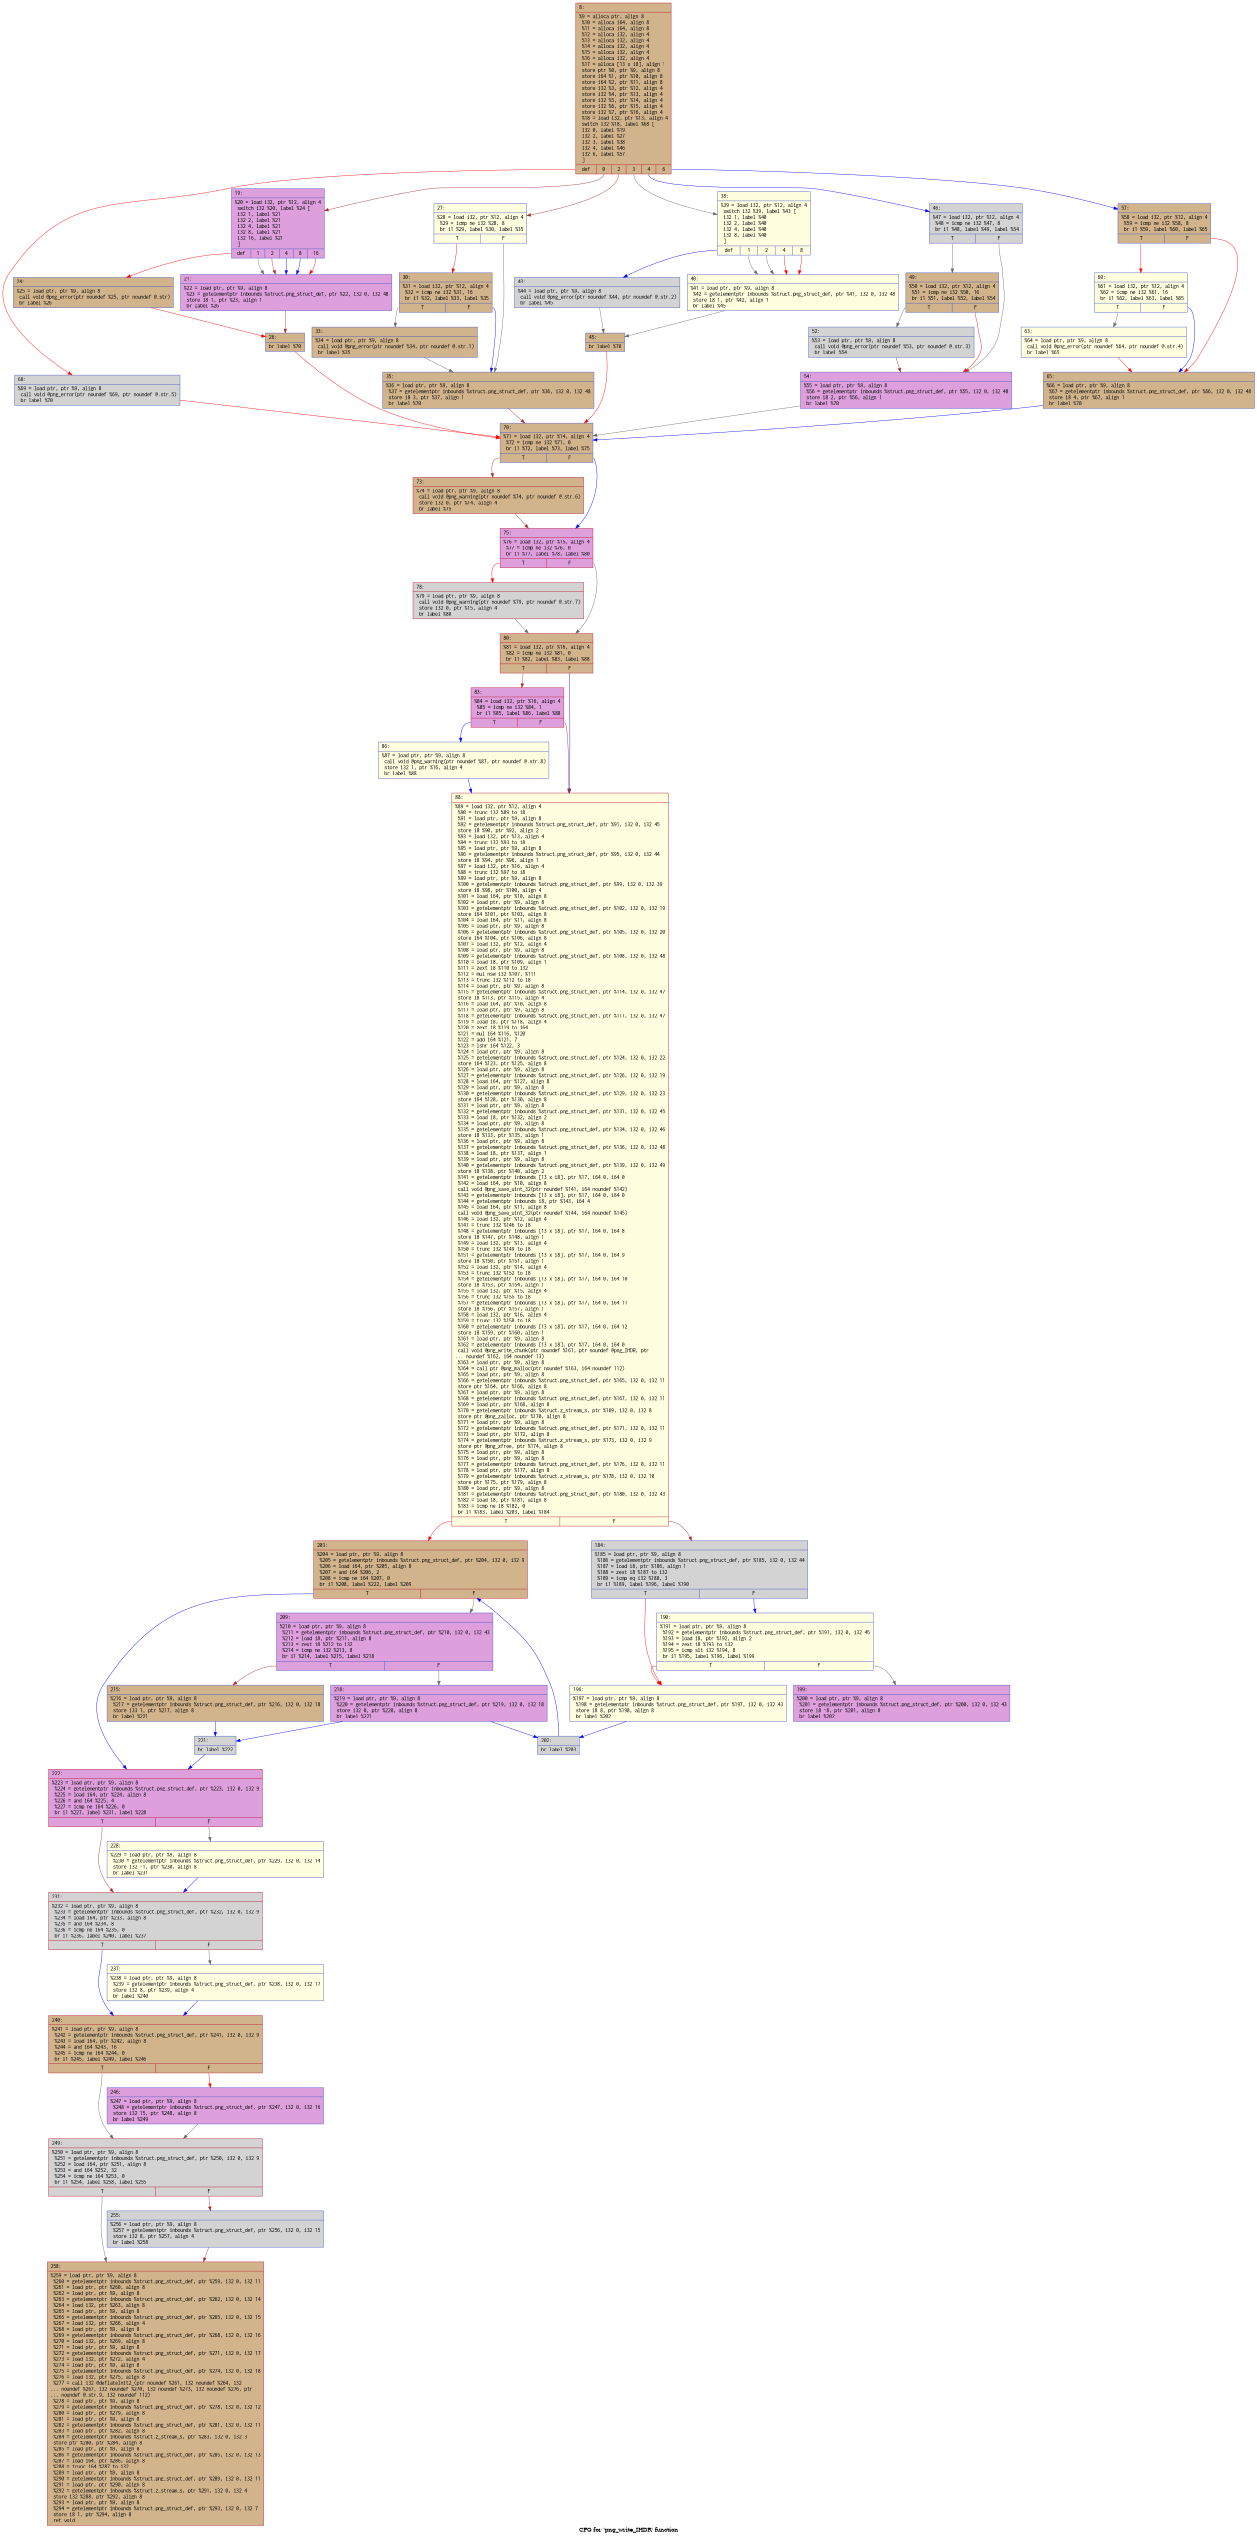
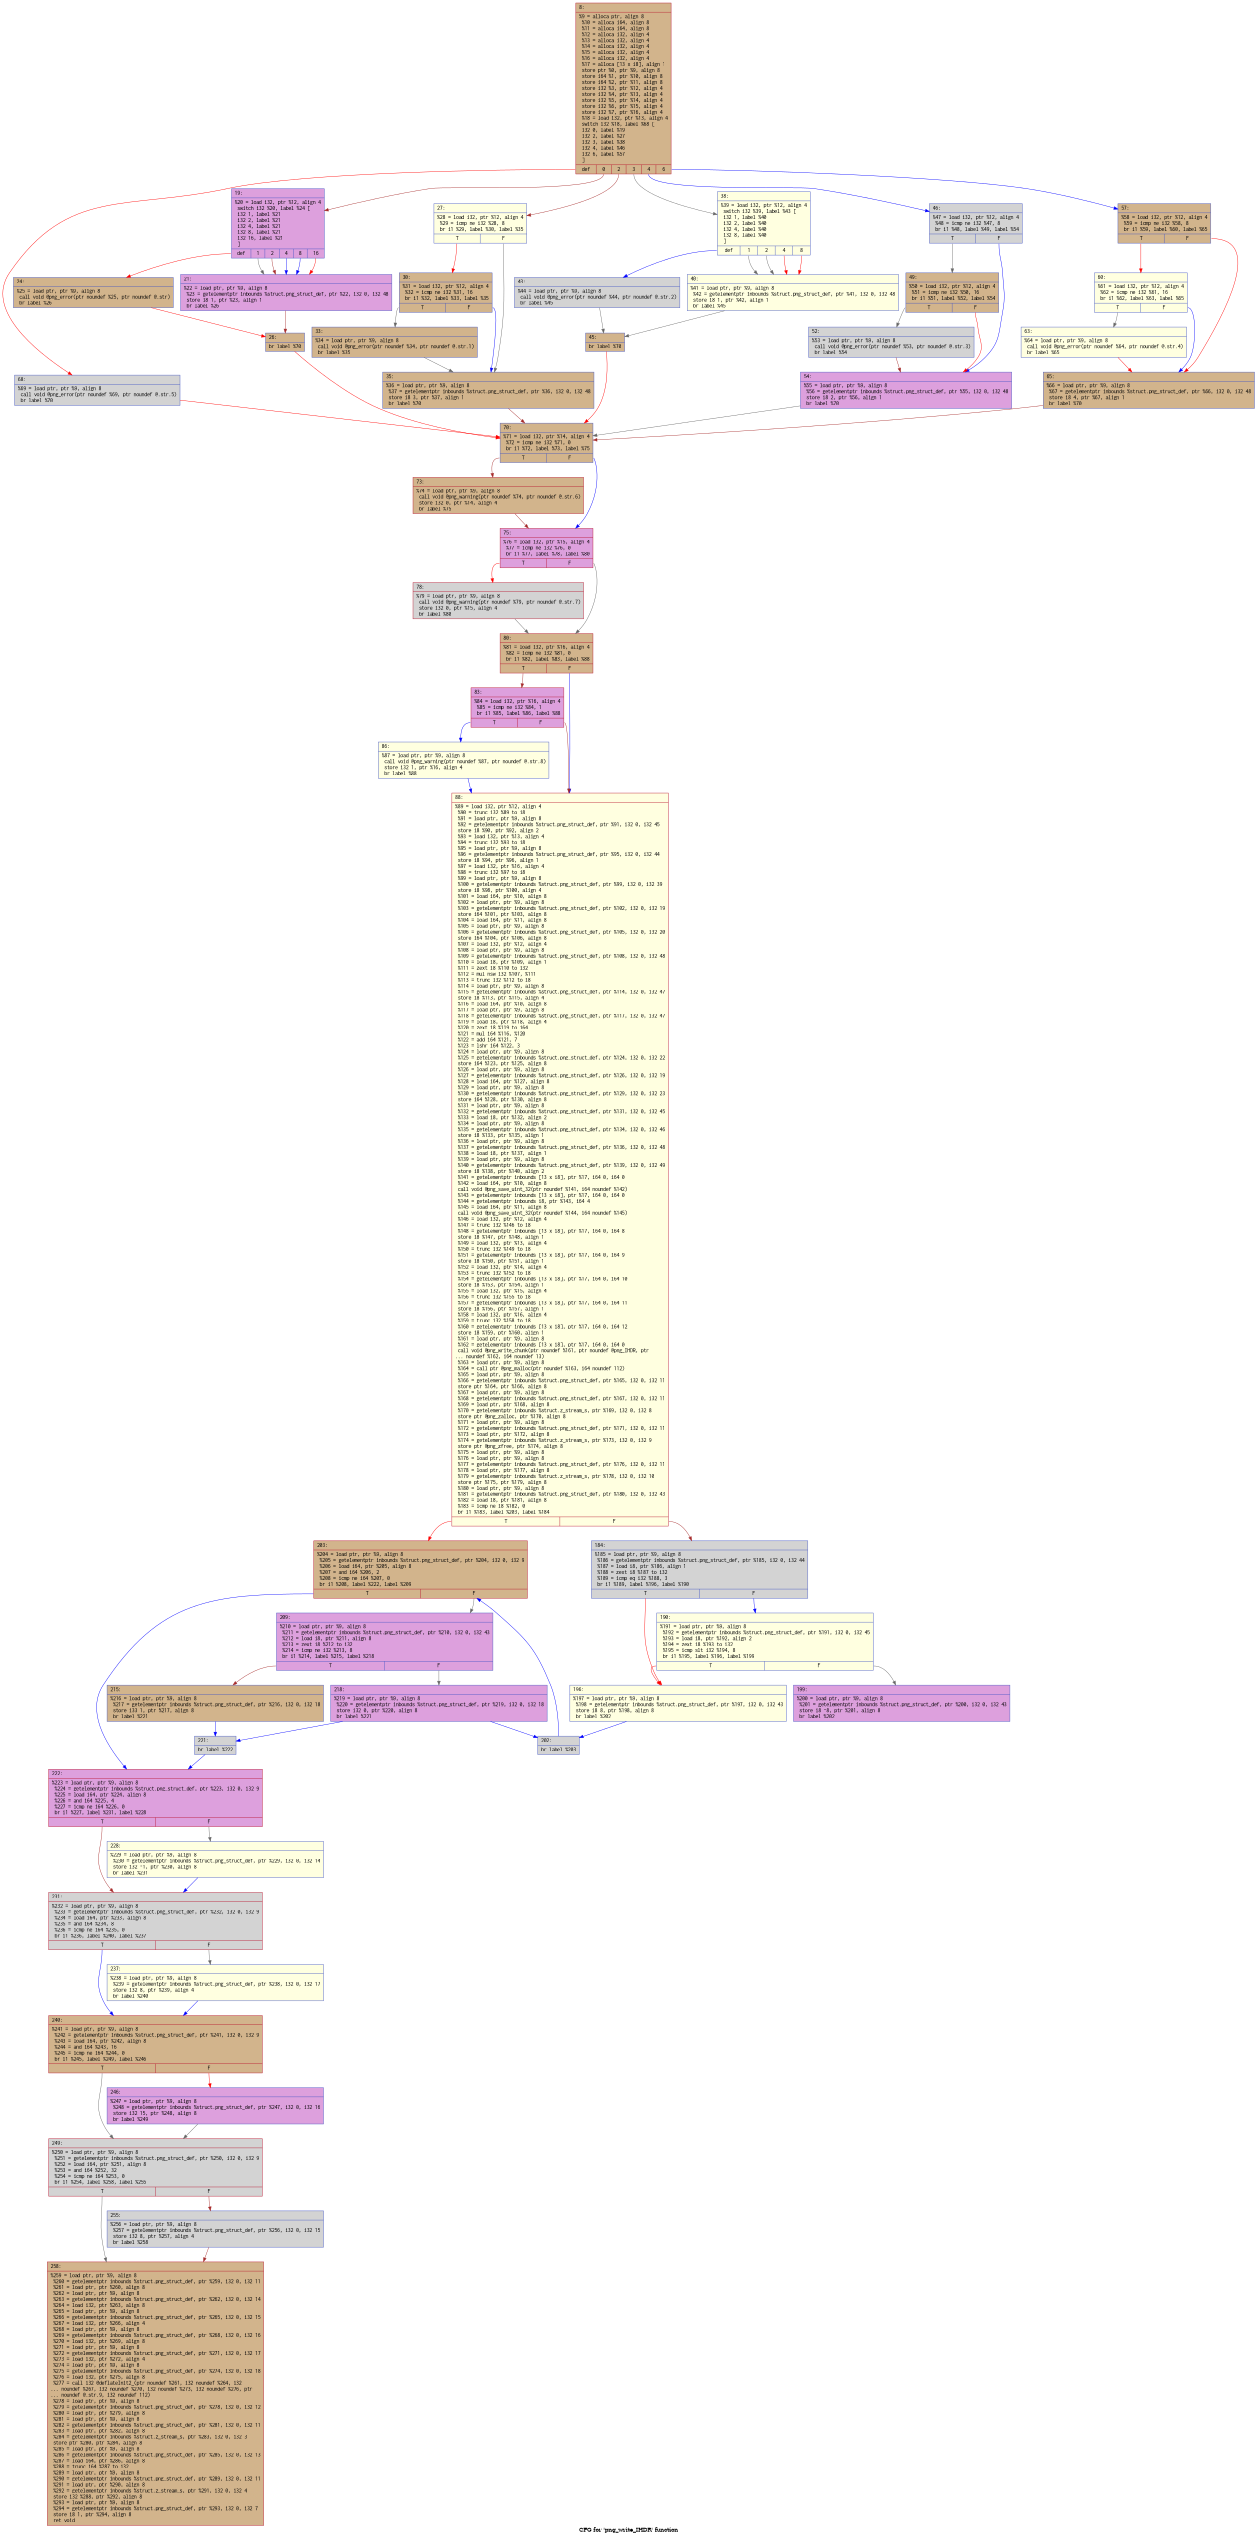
(1002, 313) -> (1002, 313)
(820, 425) -> (820, 425)
